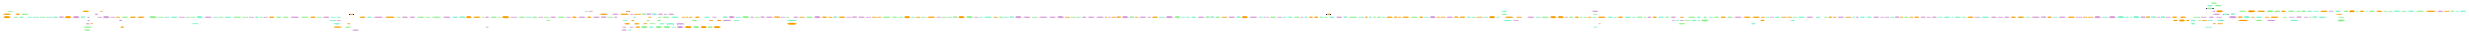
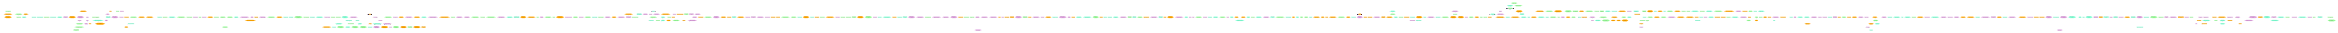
(628, 11) -> (654, 11)
(1661, 17) -> none
